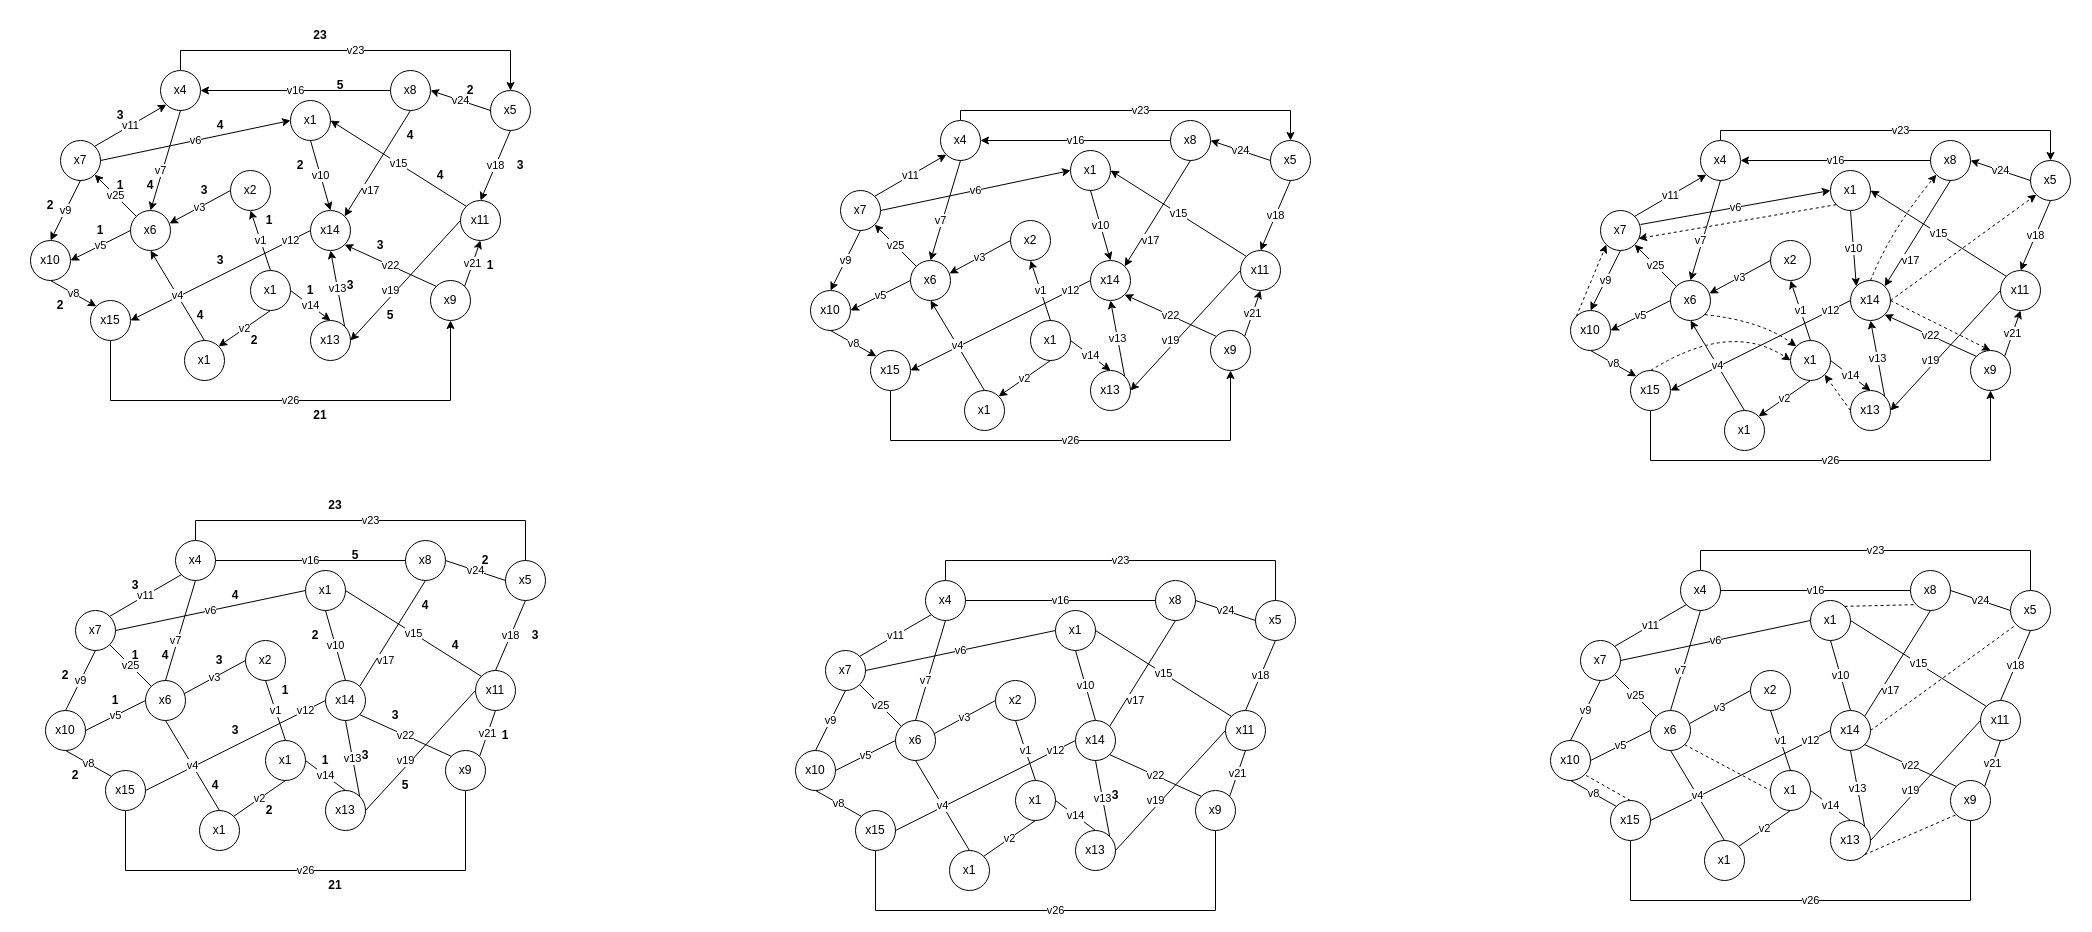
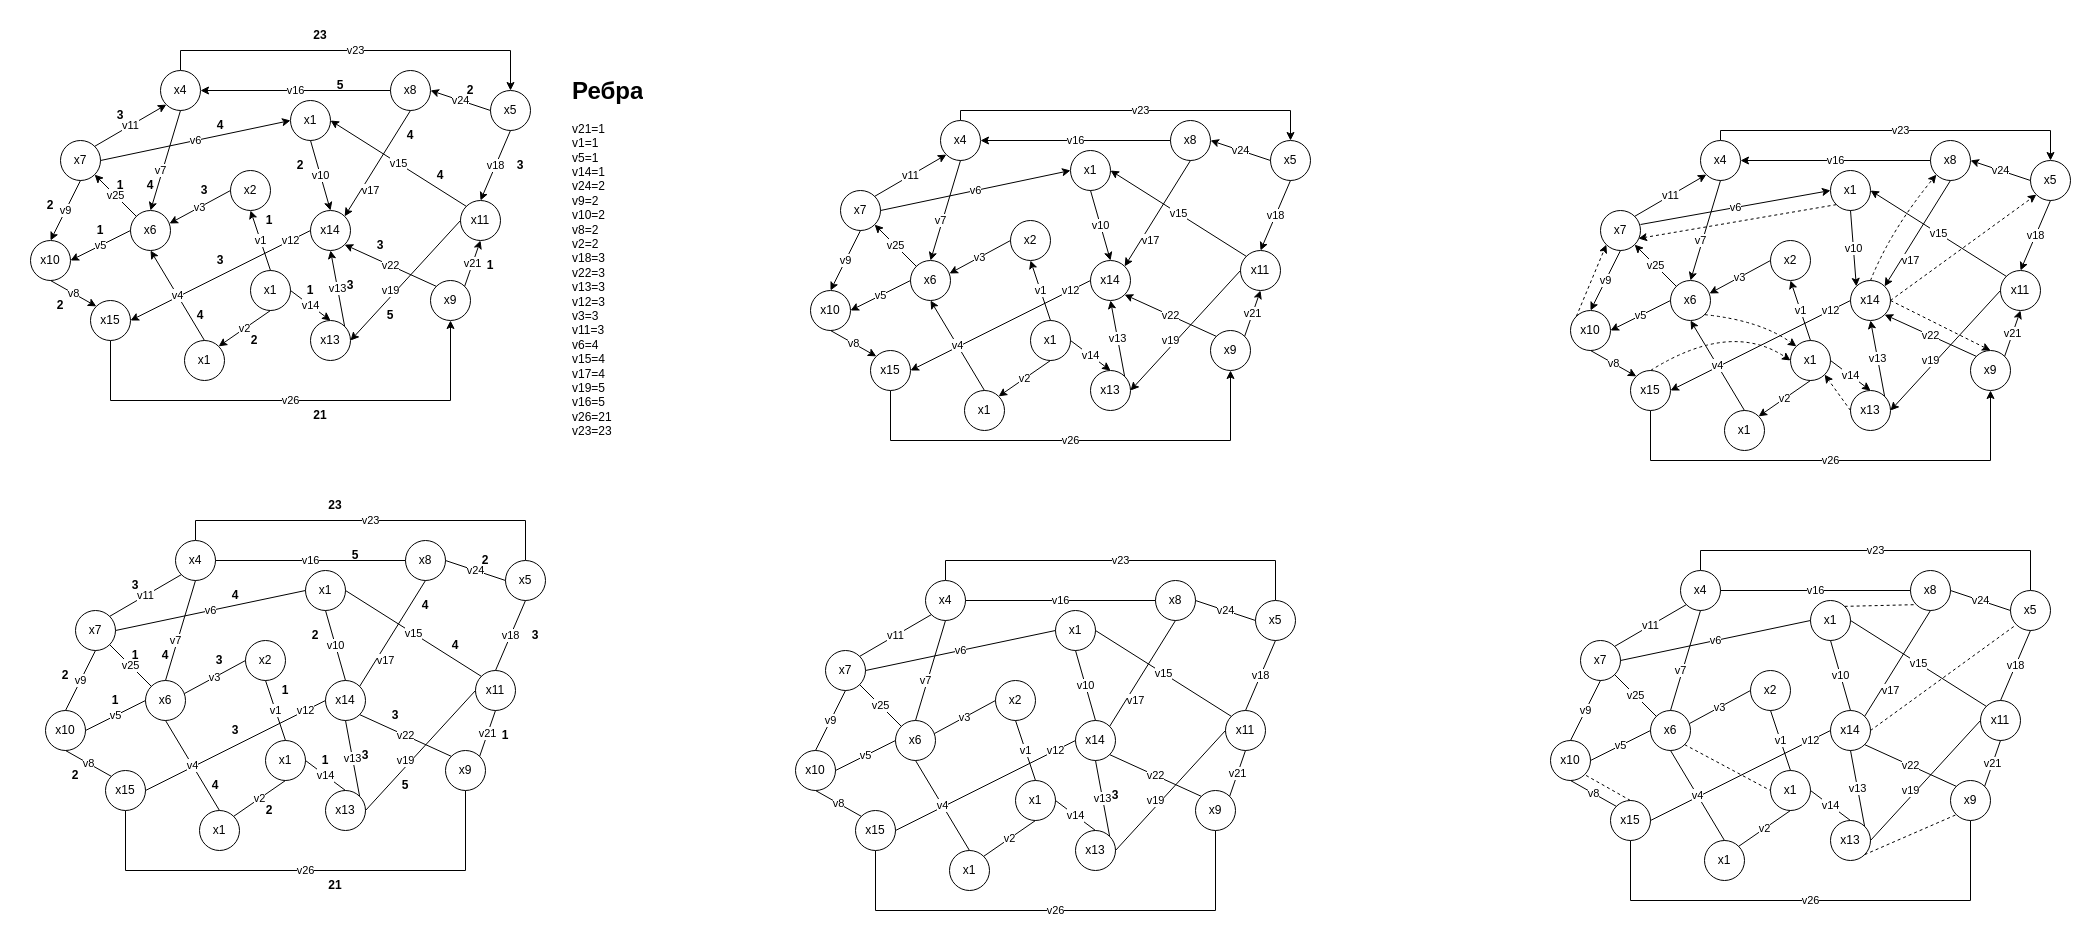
none -> (611, 256)
